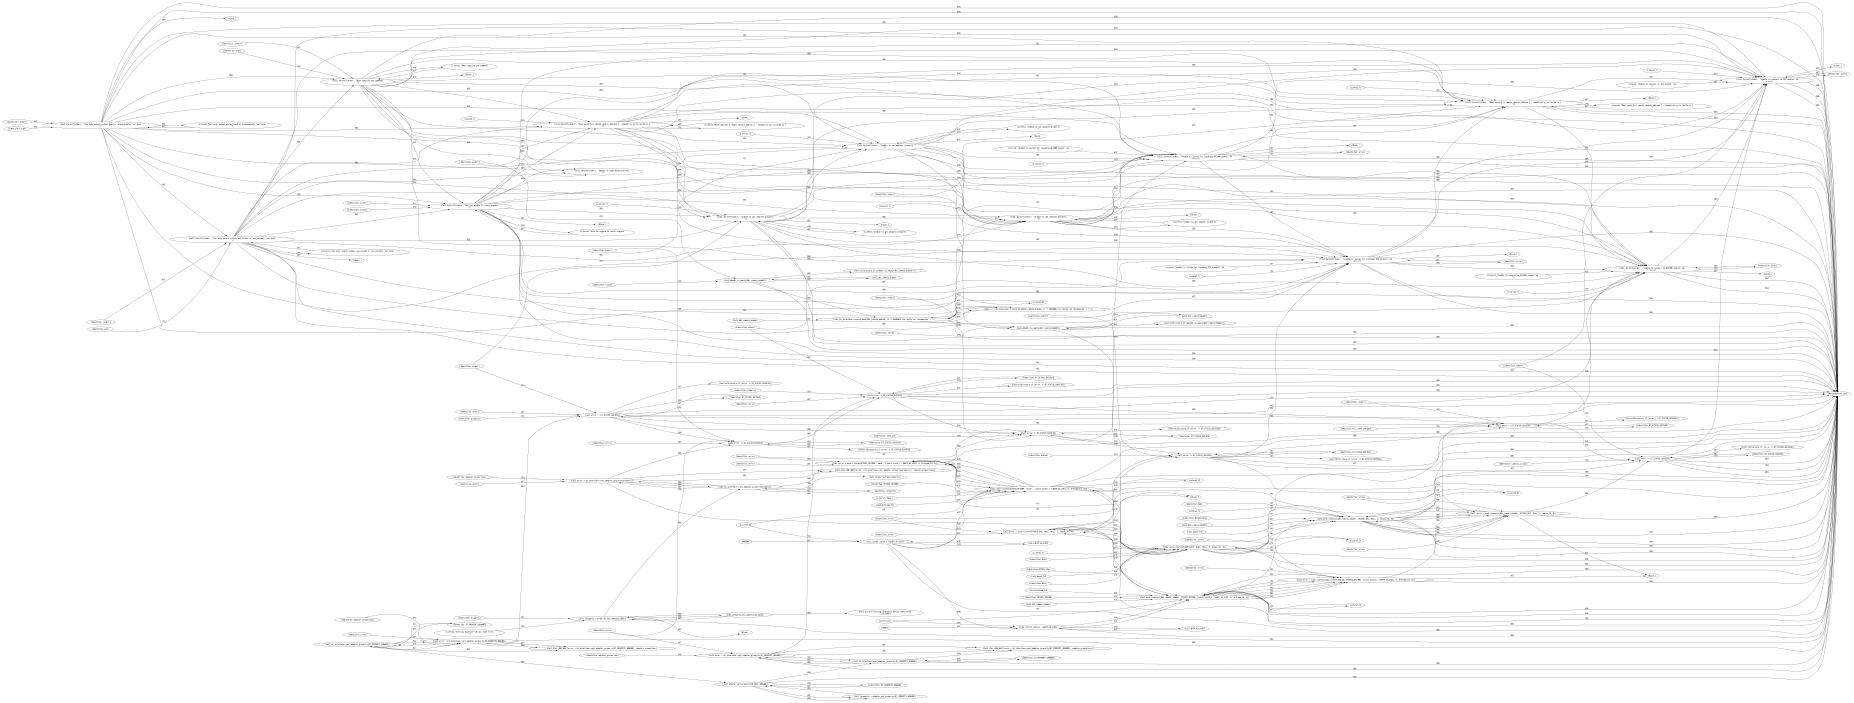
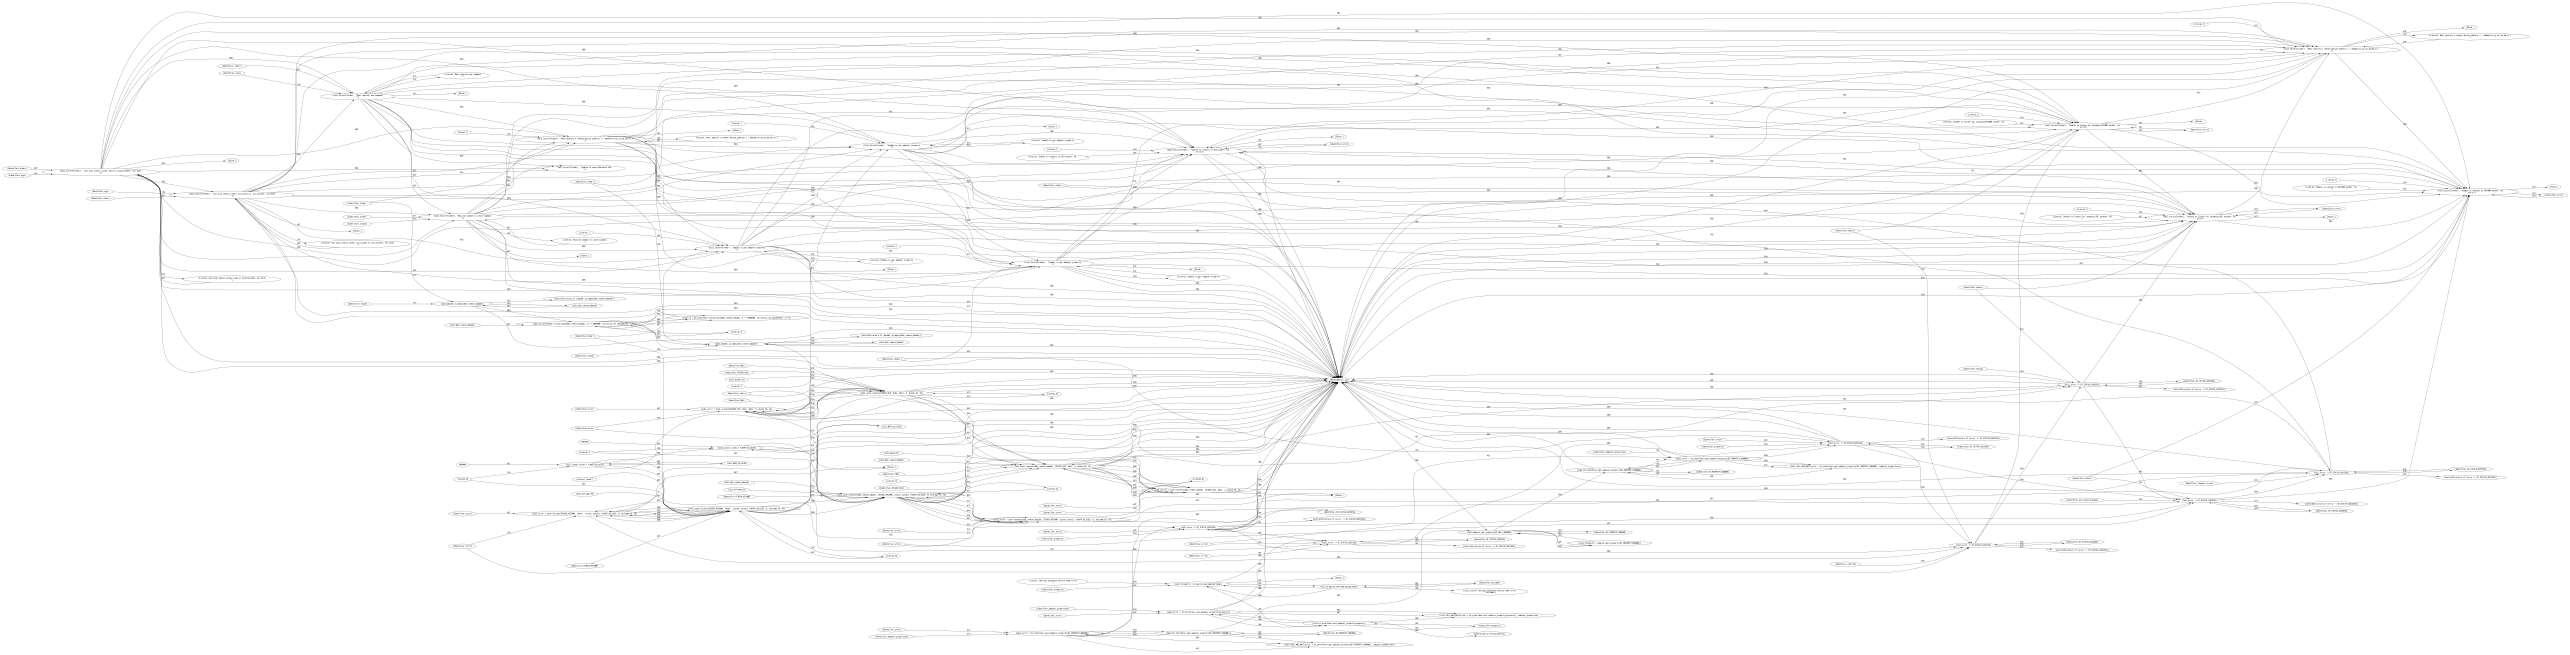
none -> (1489, 583)
(1431, 678) -> (1412, 457)
